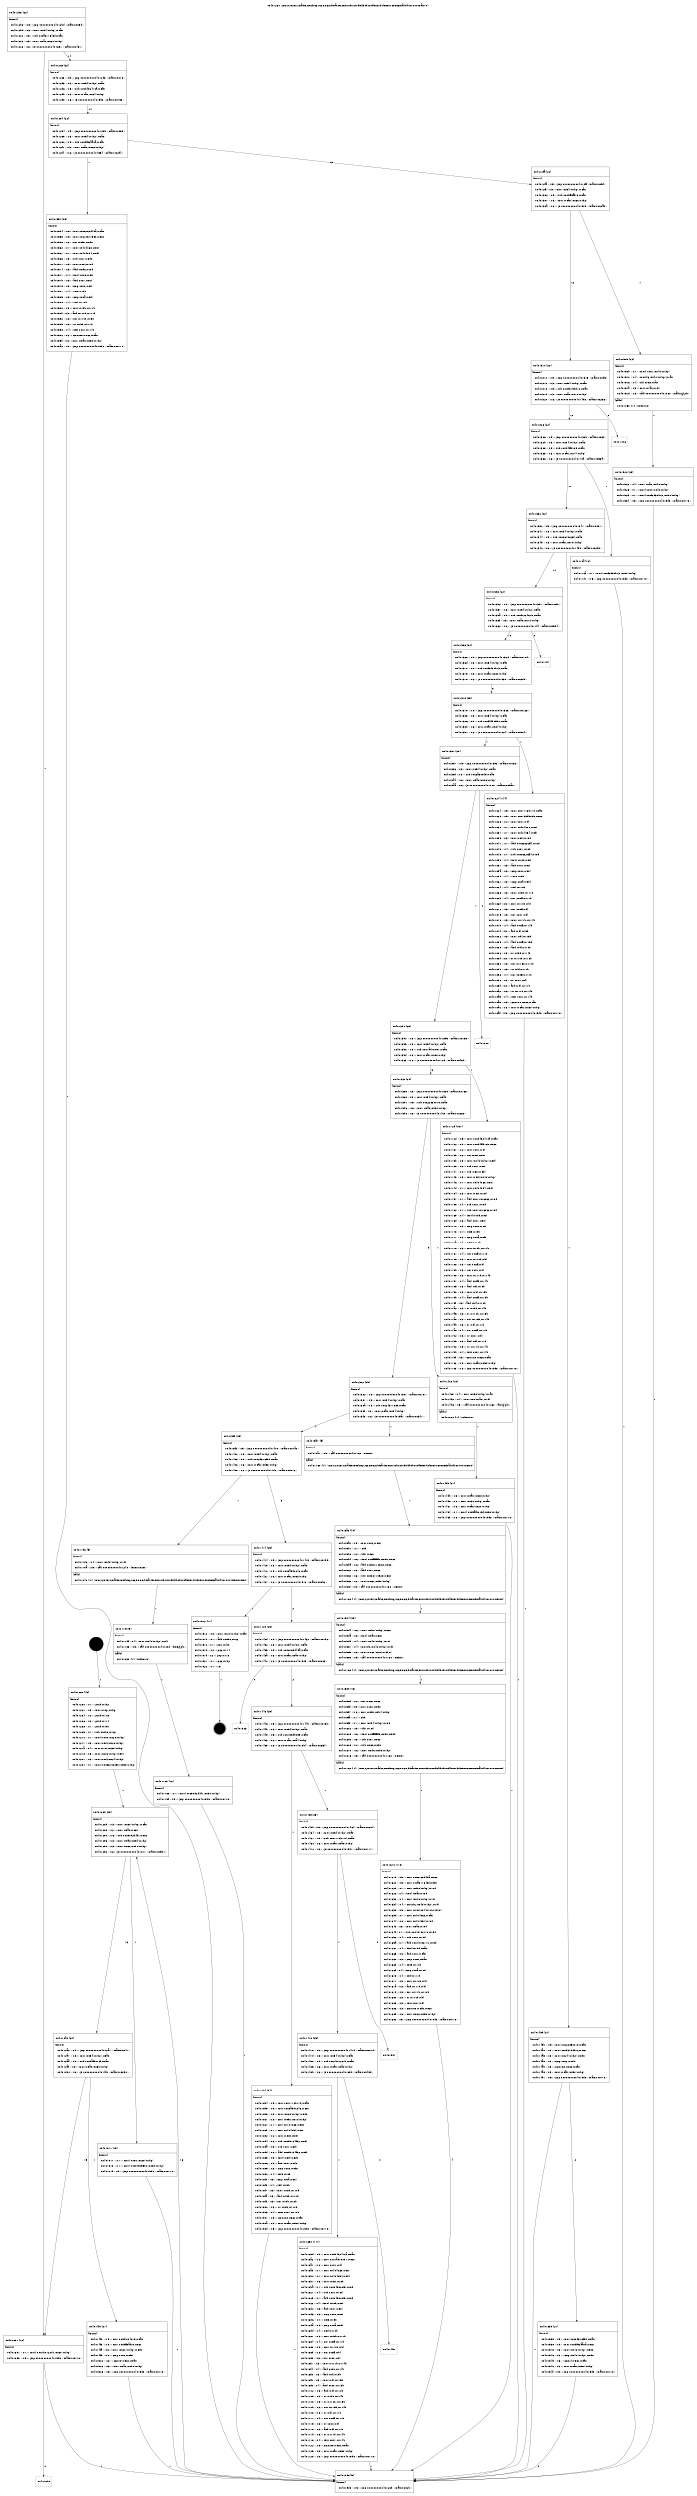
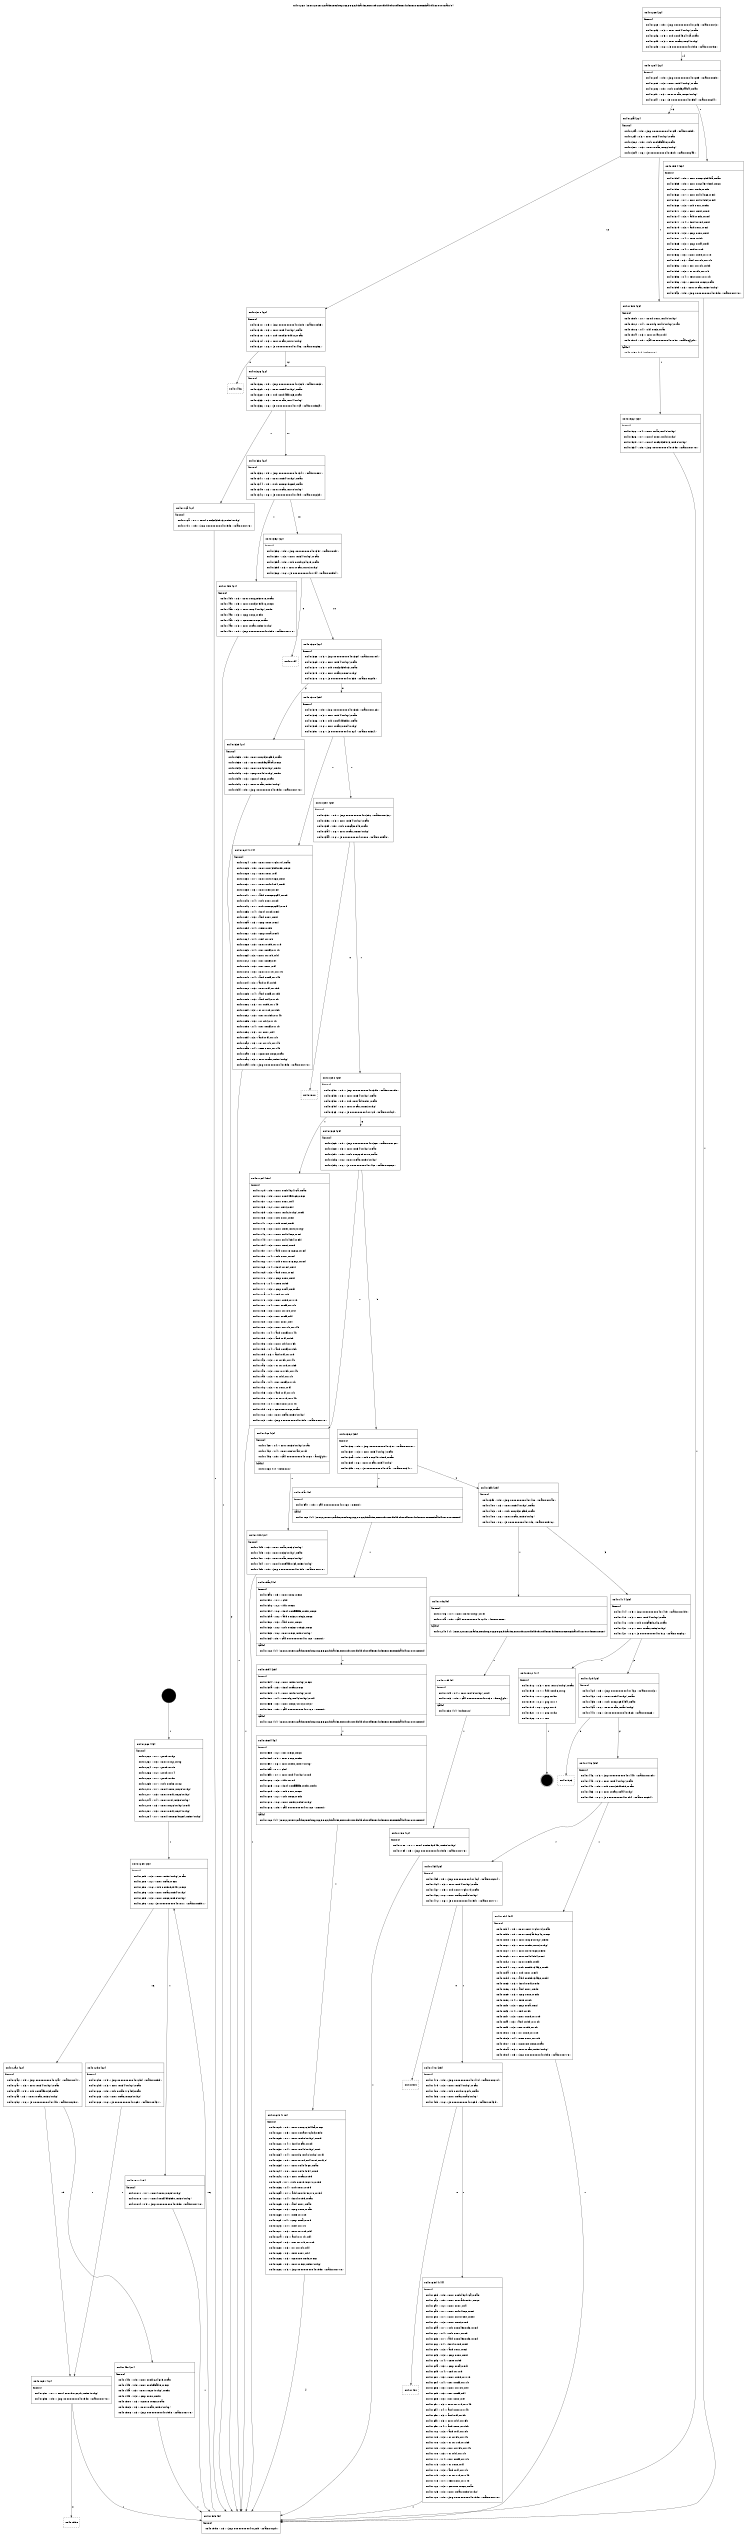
(67, 55) -> none
(573, 2201) -> (288, 709)
